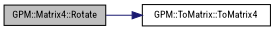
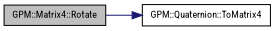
(206, 15) -> (206, 15)
